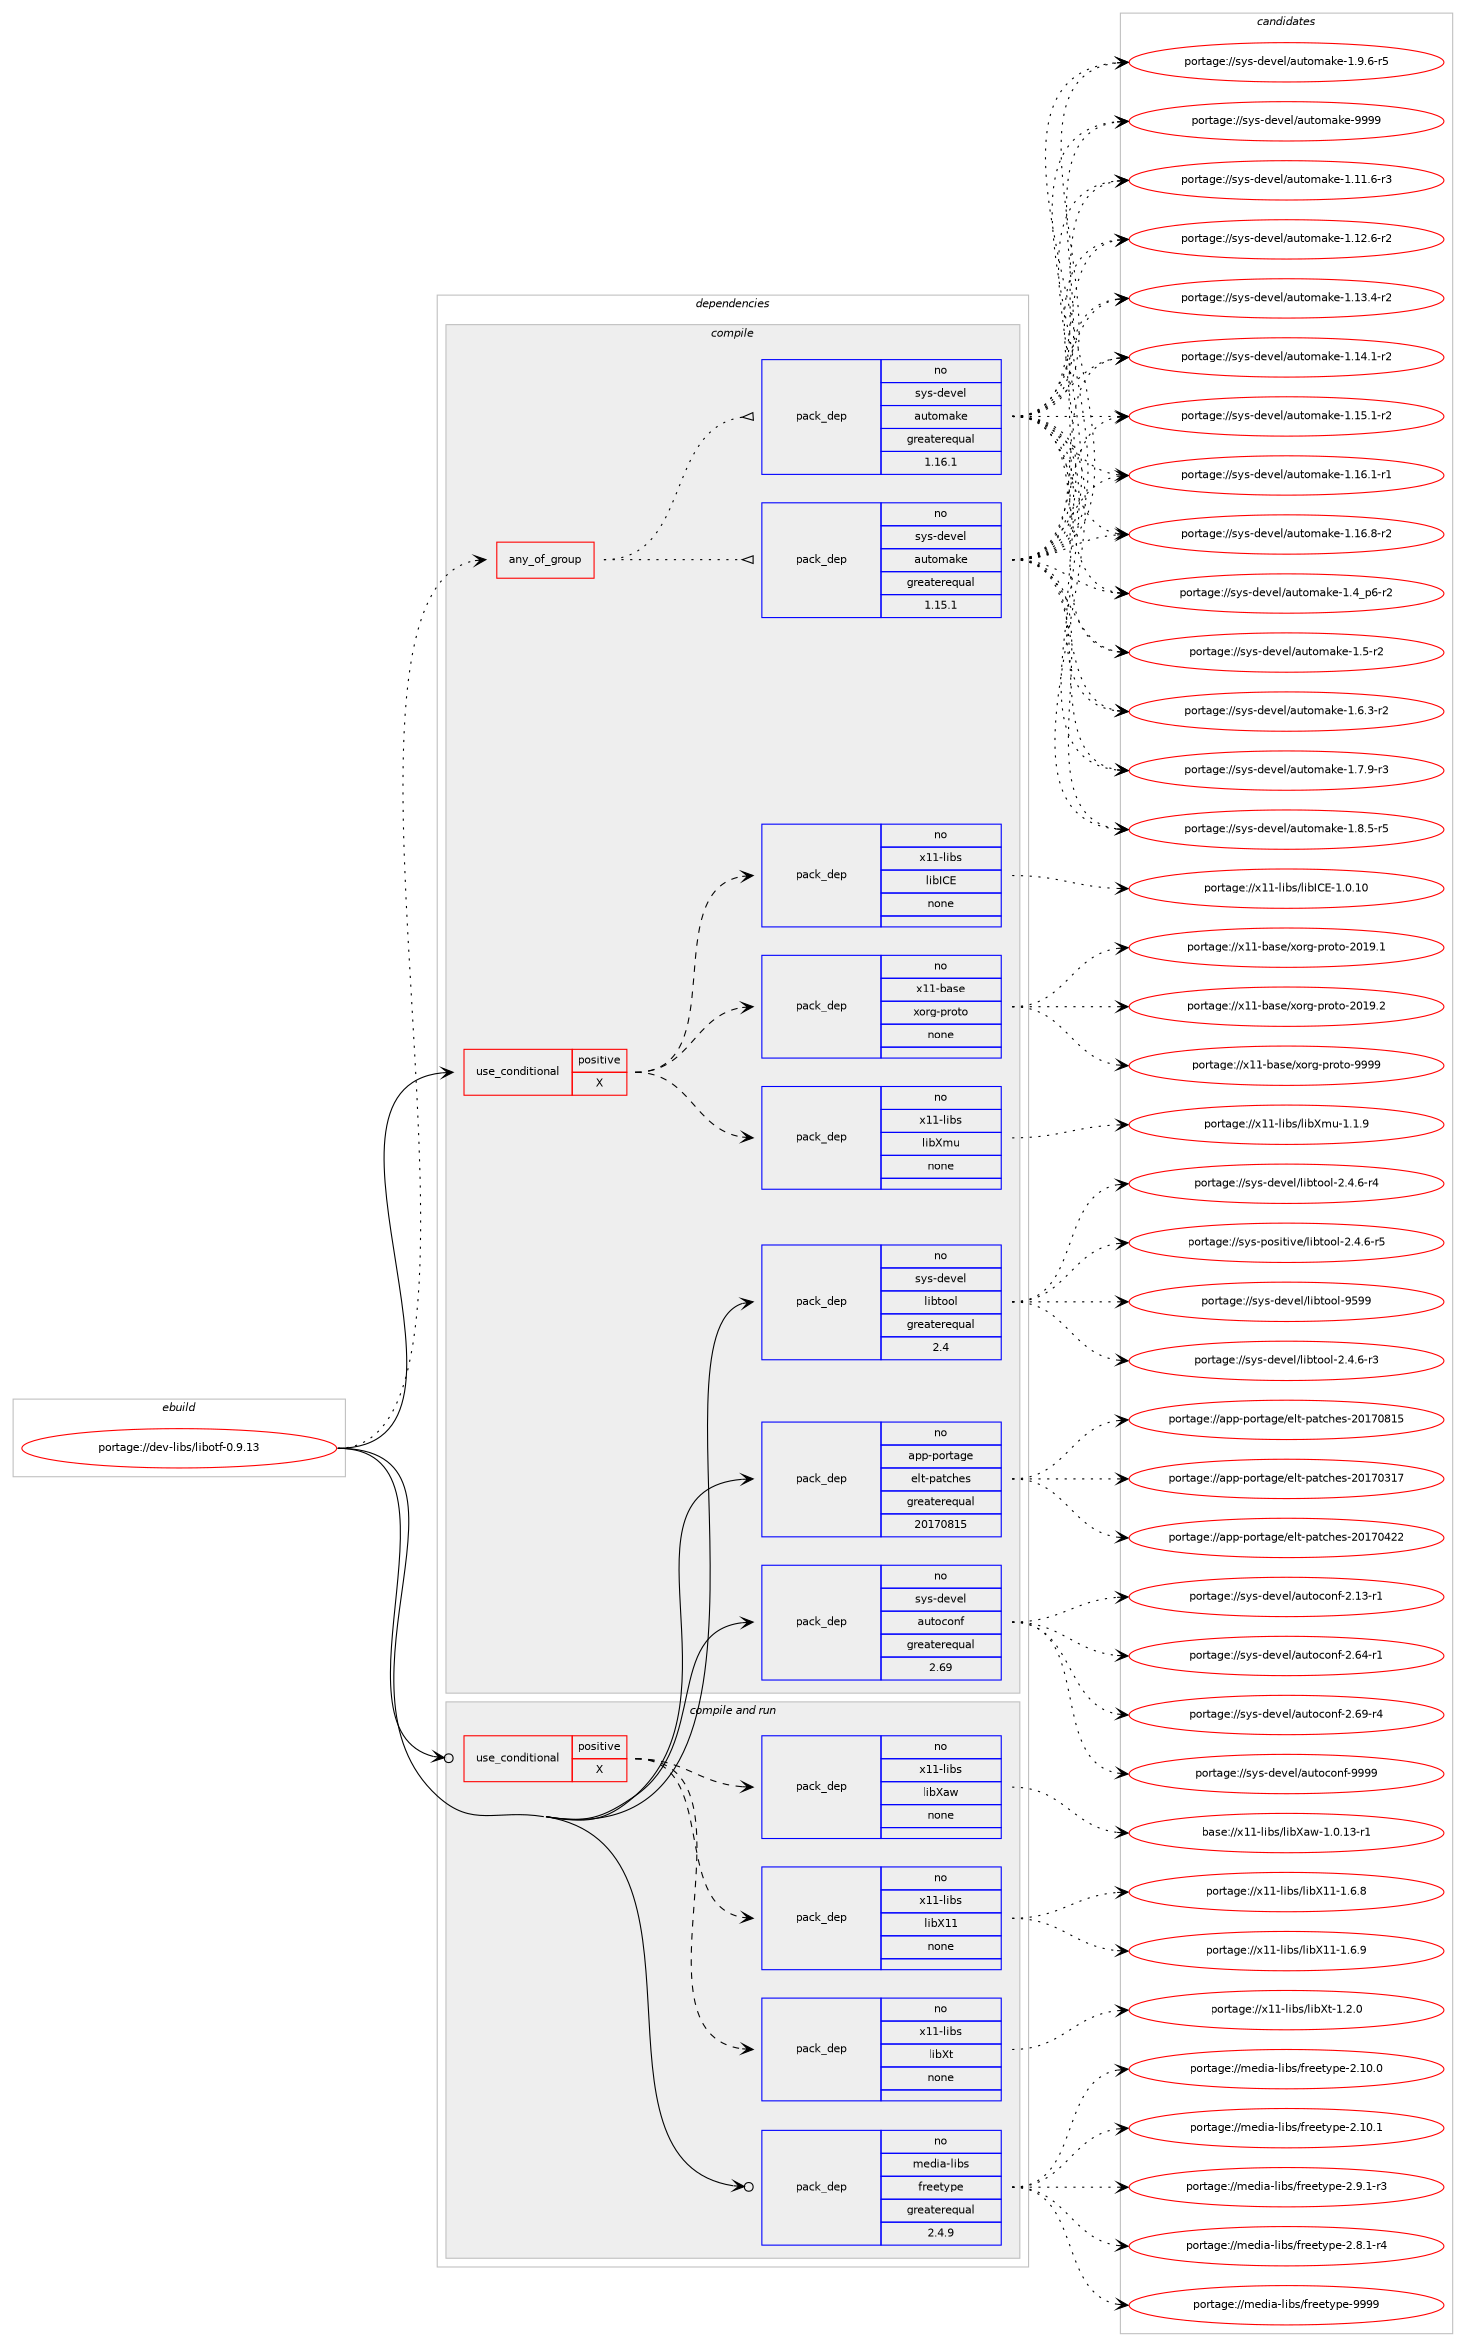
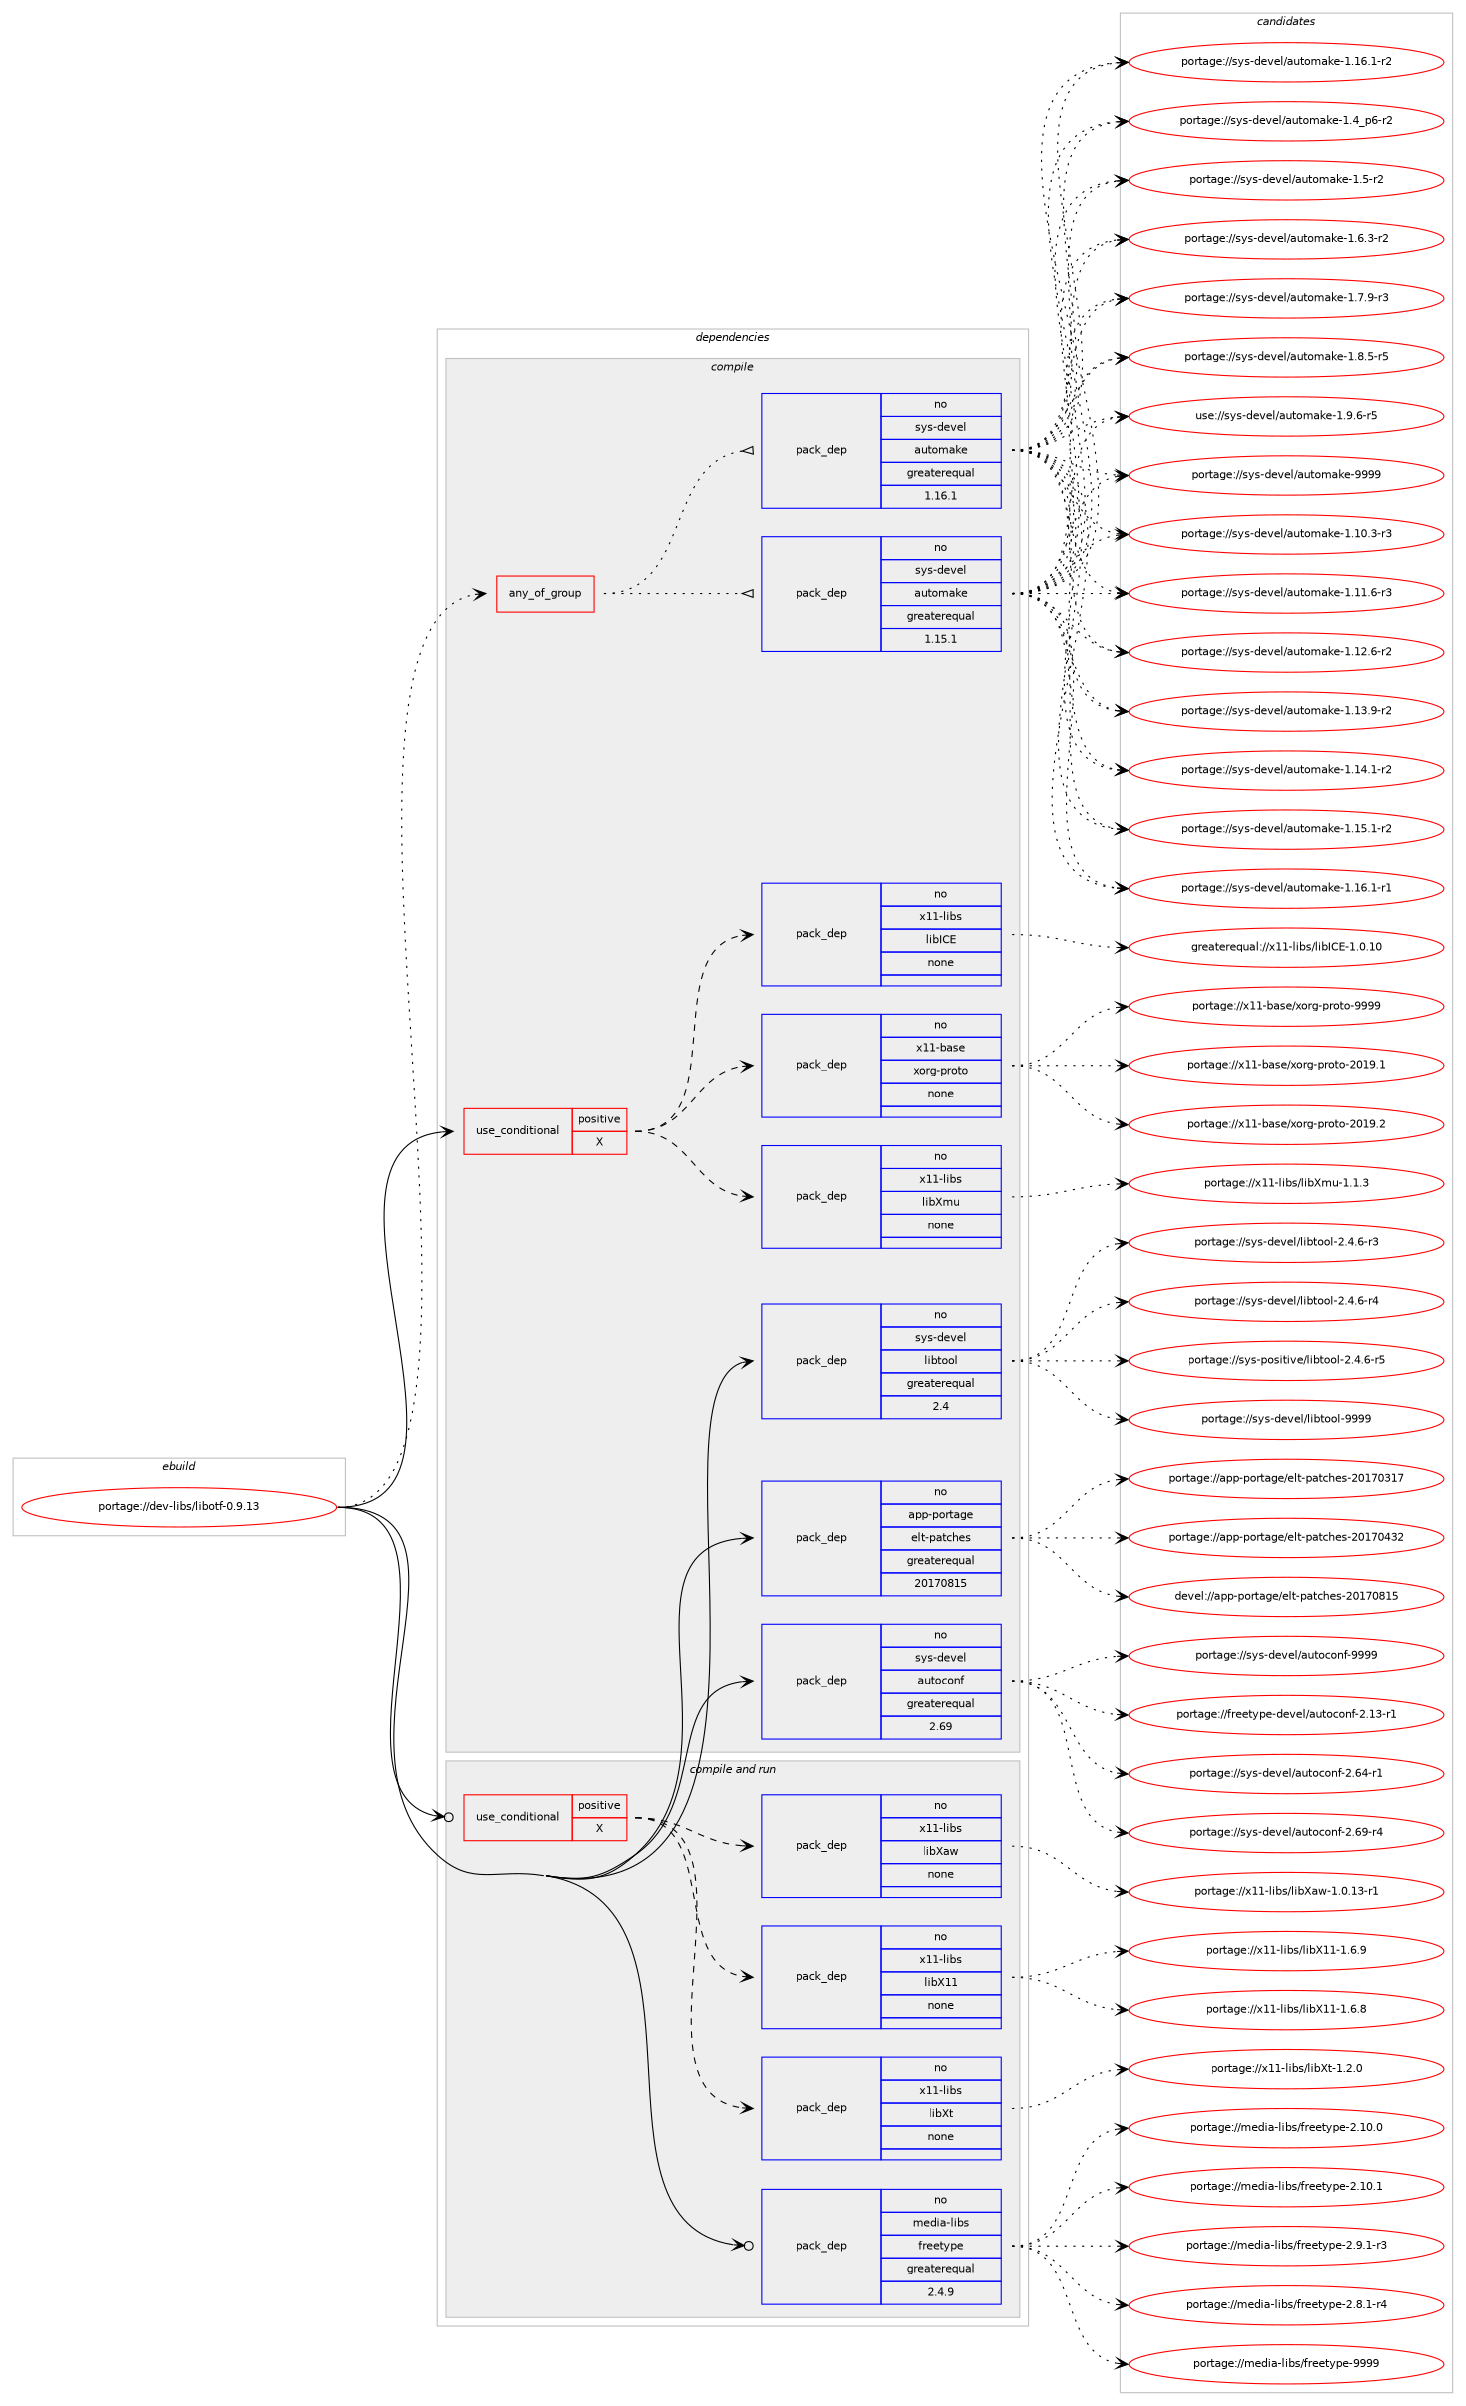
(1287, 62) -> (1287, 416)
(1287, 298) -> (1287, 712)
(1287, 535) -> (1287, 62)
none -> (1287, 535)
(1287, 889) -> (1287, 948)
(1287, 1125) -> (1287, 1184)
(1287, 1302) -> (1287, 1420)
(1287, 1420) -> (1287, 1597)
(1287, 1538) -> (1287, 1538)
(1287, 1597) -> (1287, 1715)
(1287, 1833) -> (1287, 1892)
